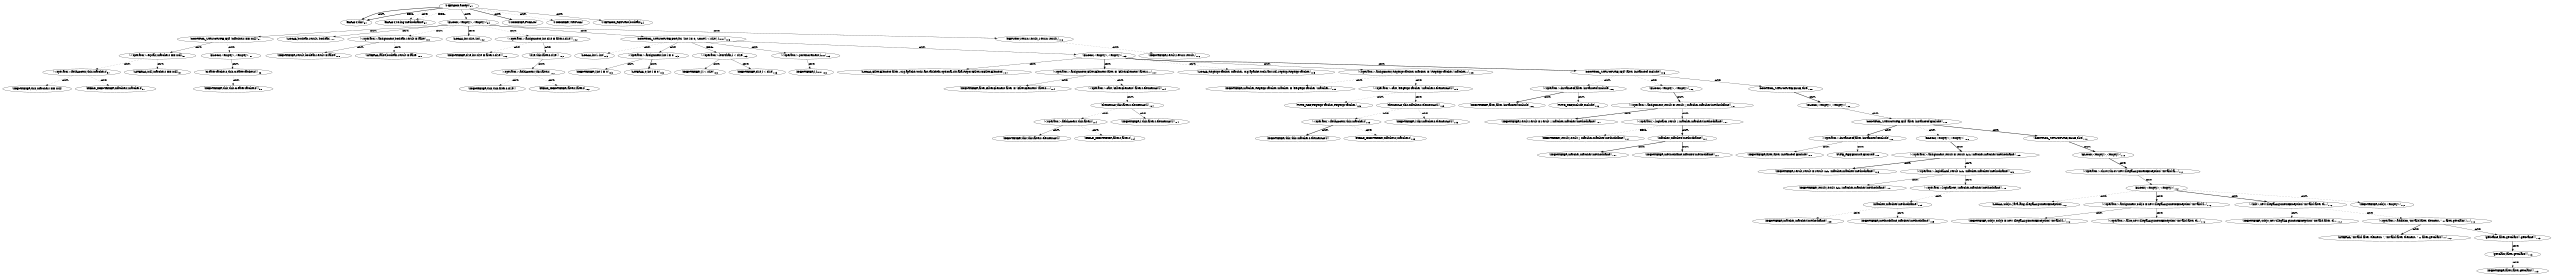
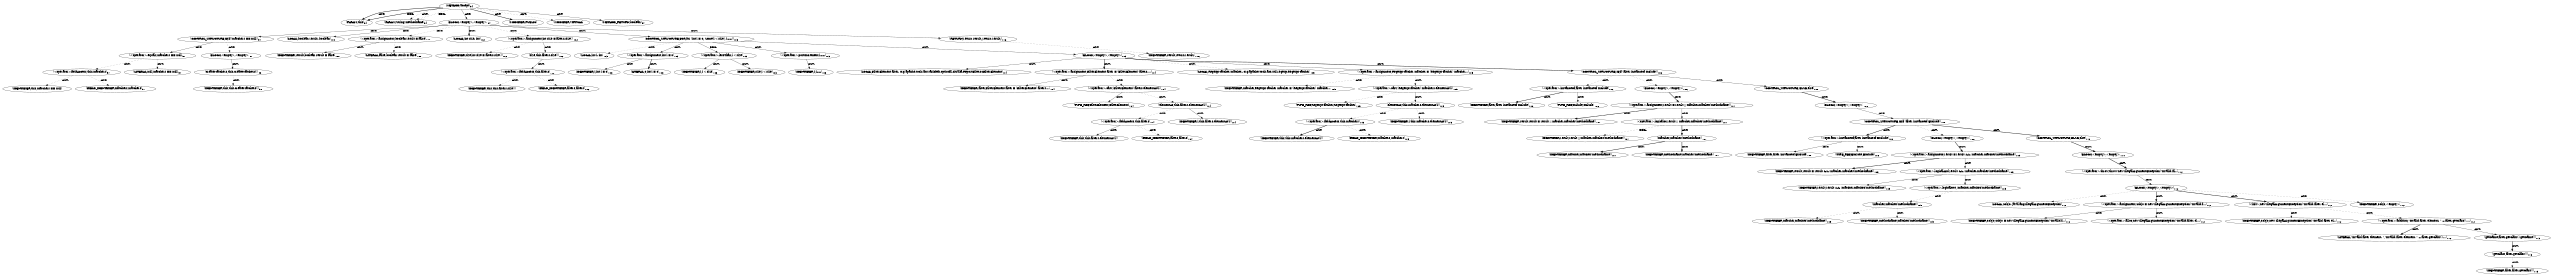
none -> (1104, 105)
